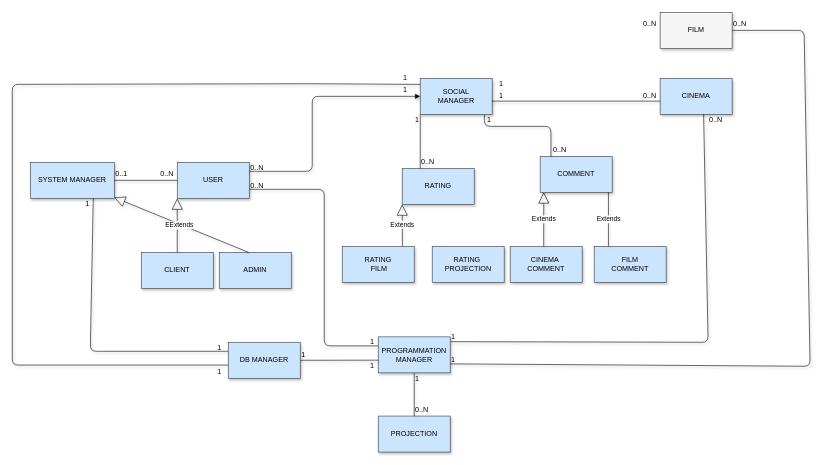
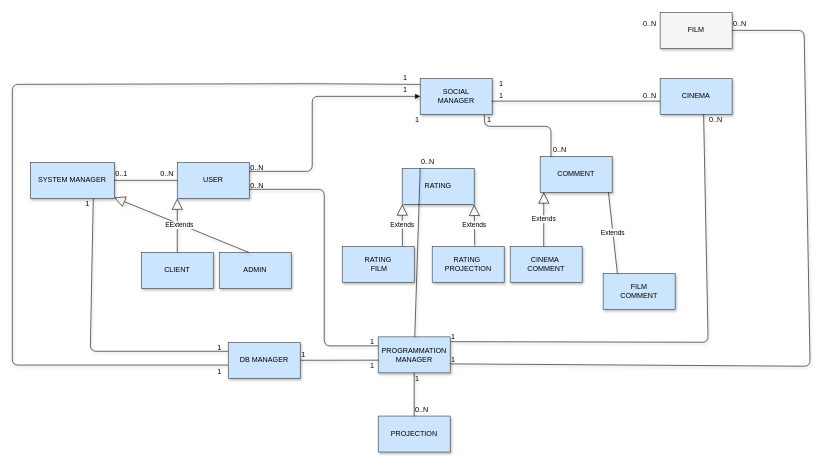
(420, 142) -> (418, 253)
none -> (475, 231)
(630, 264) -> (639, 291)
